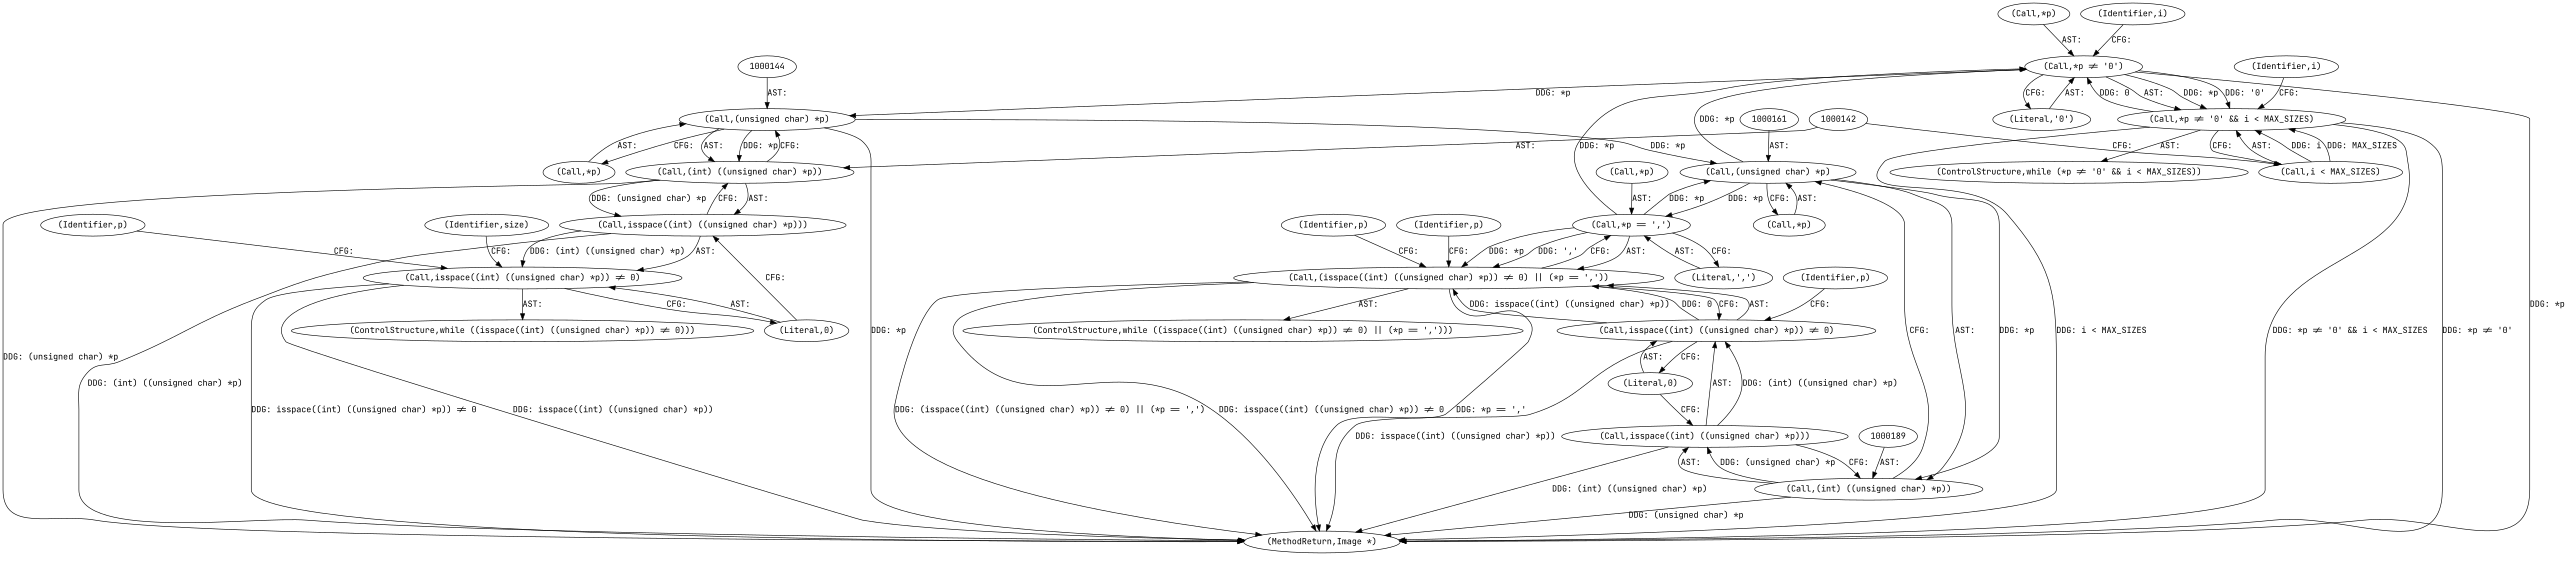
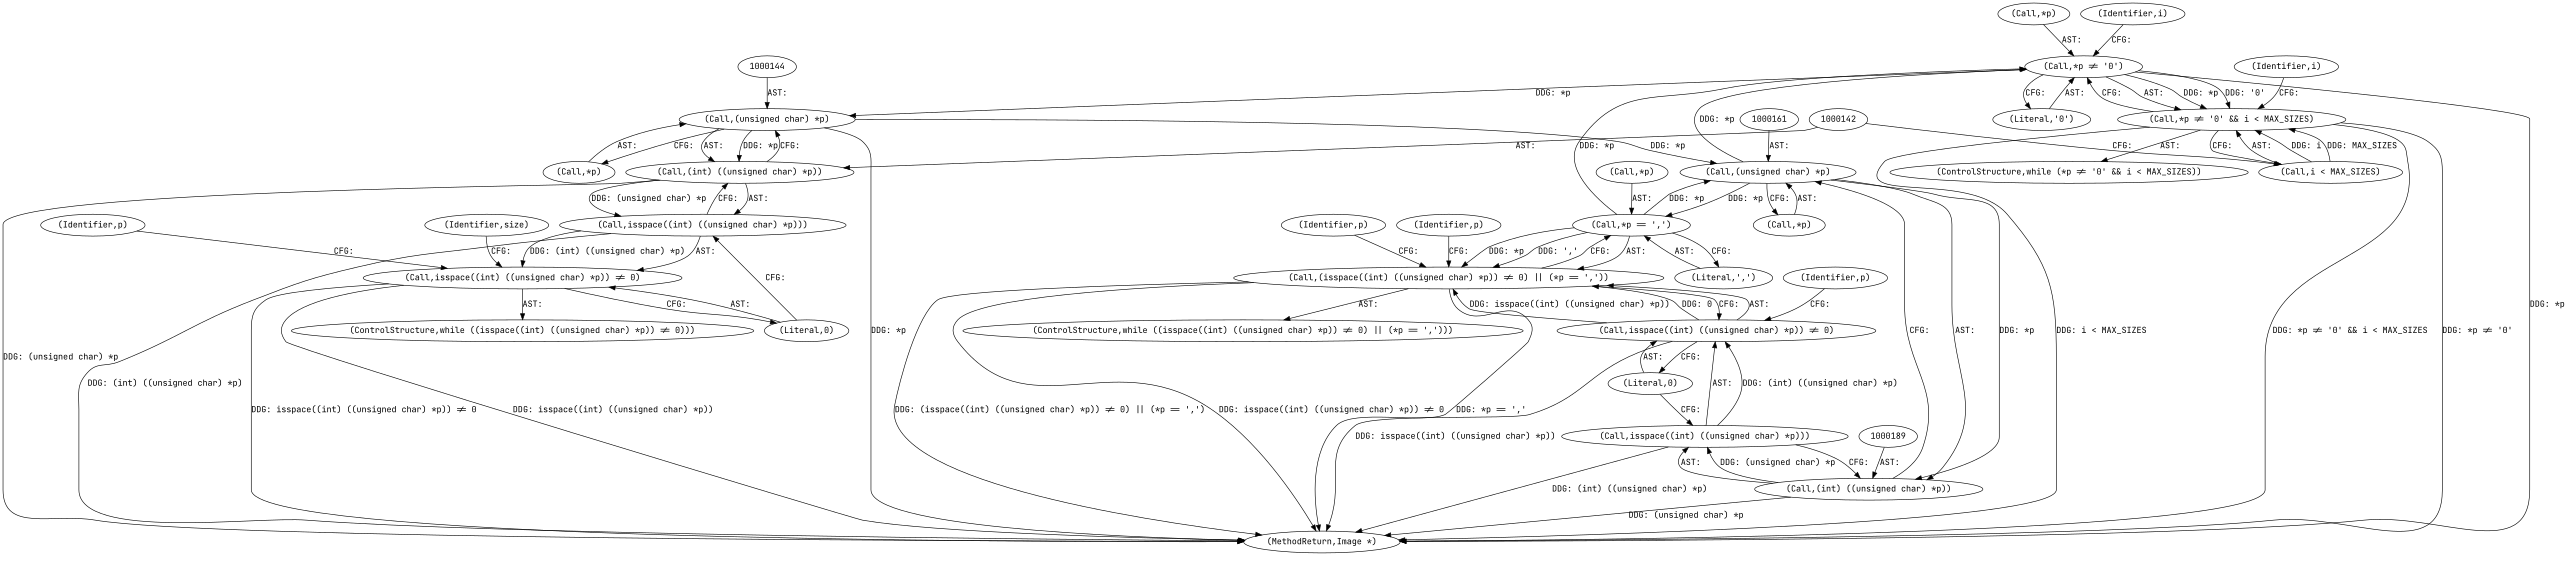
(2115, 93) -> (2115, 93)
